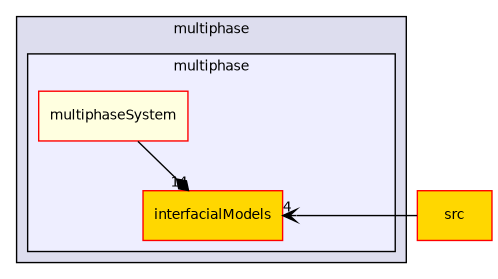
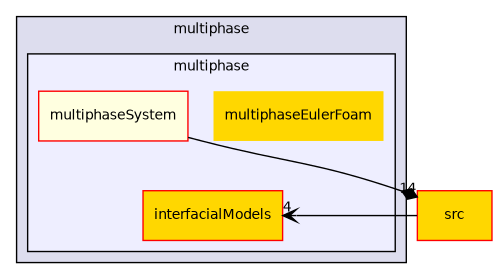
none -> (298, 116)
(157, 160) -> (296, 162)
